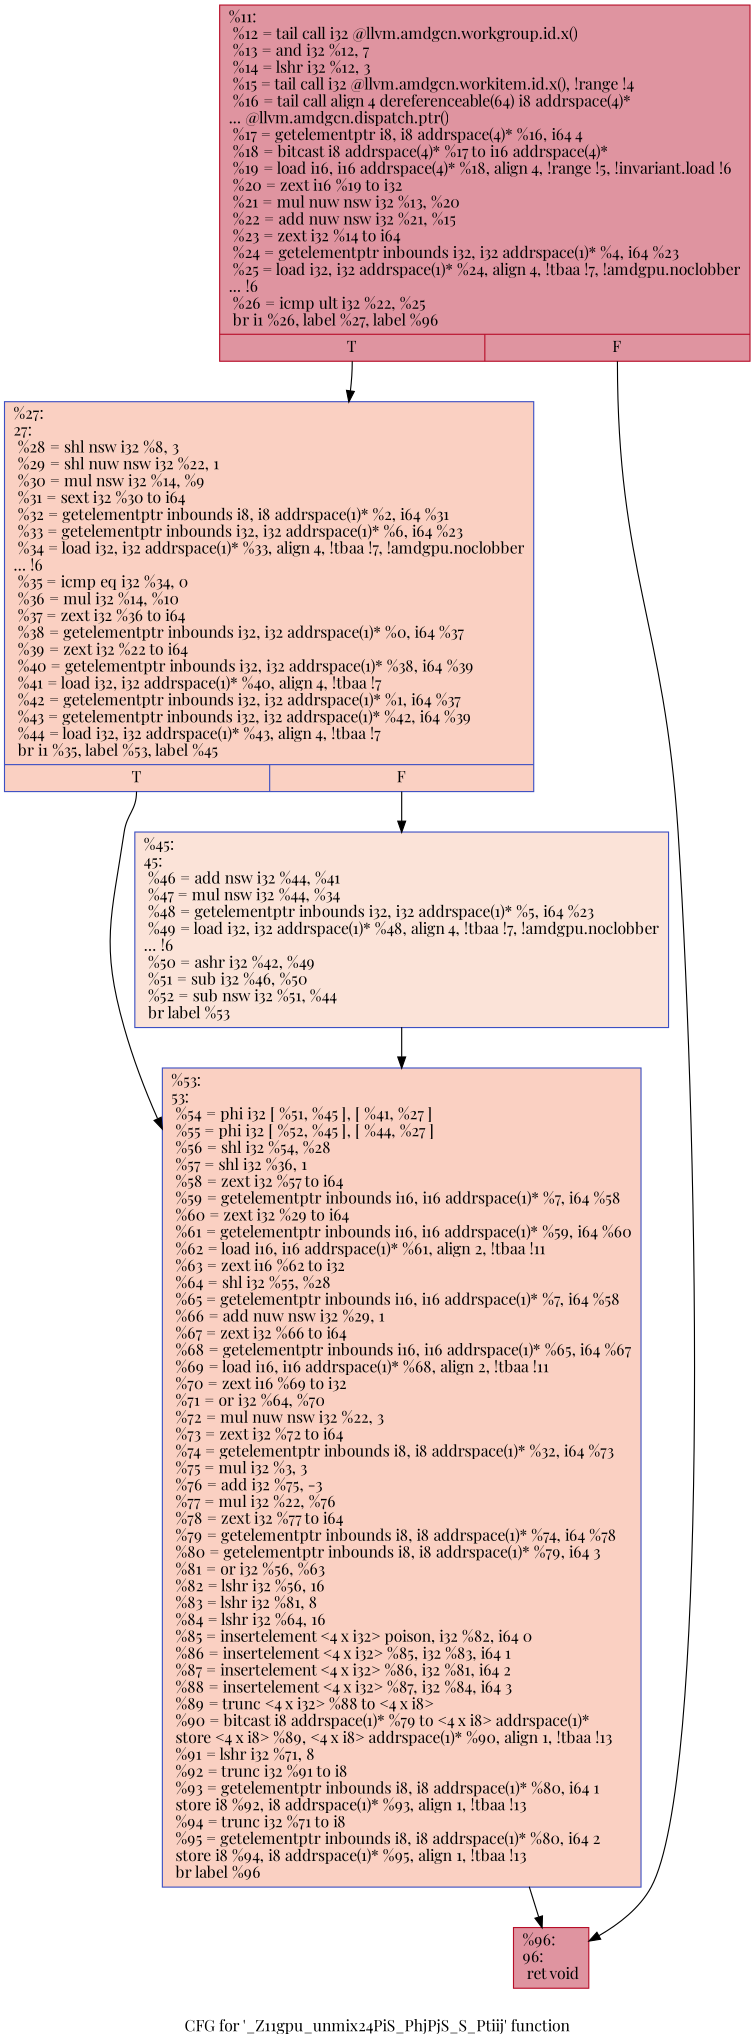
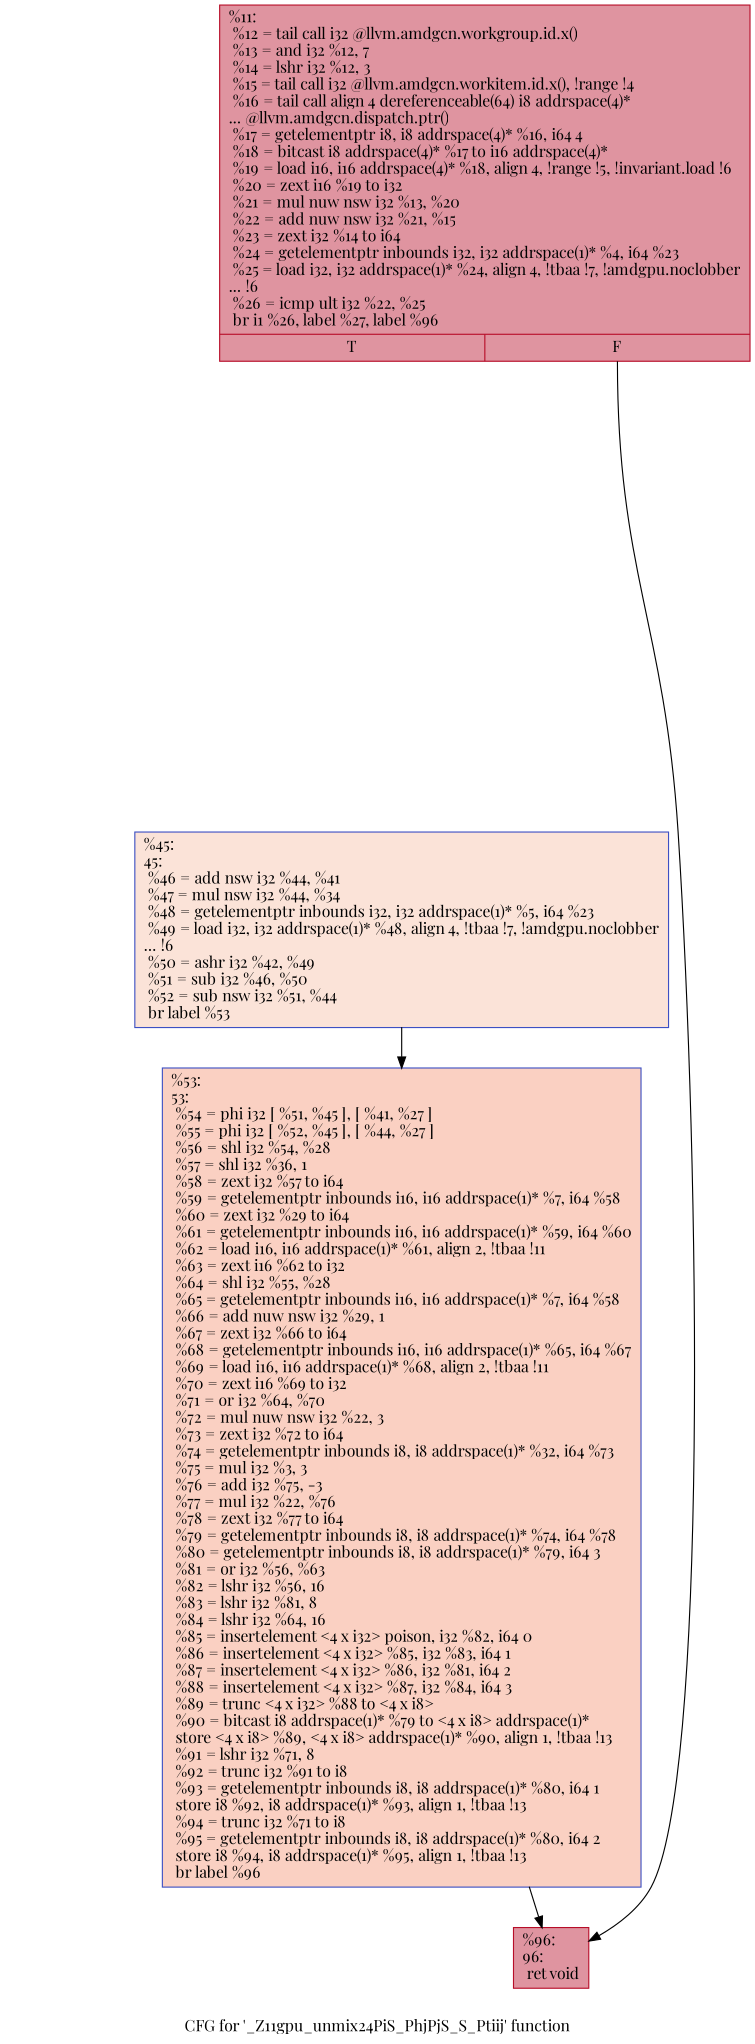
(269, 597) -> none
